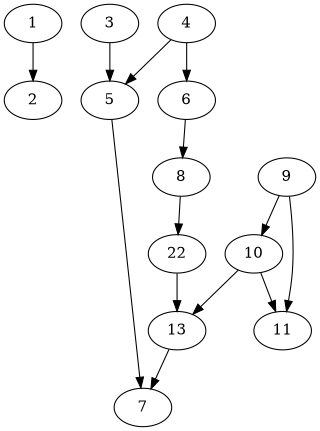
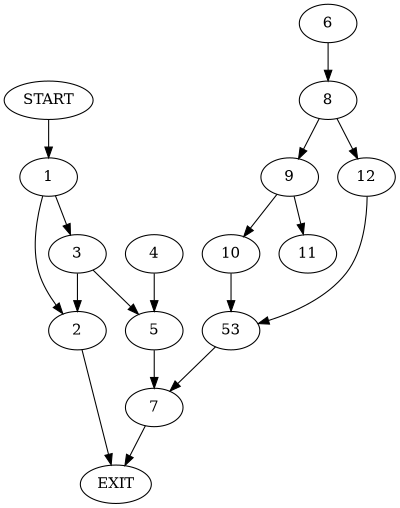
(187, 57) -> none
none -> (49, 100)
none -> (311, 134)
none -> (61, 210)
(177, 254) -> (367, 177)
none -> (77, 287)
(266, 287) -> none
(177, 331) -> (231, 331)
none -> (116, 484)
